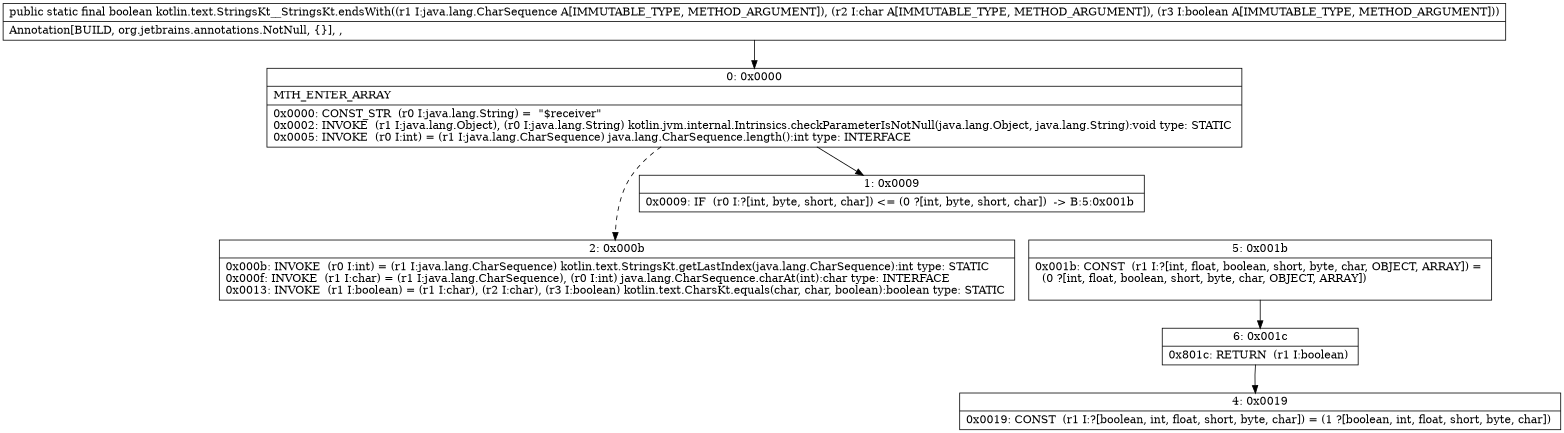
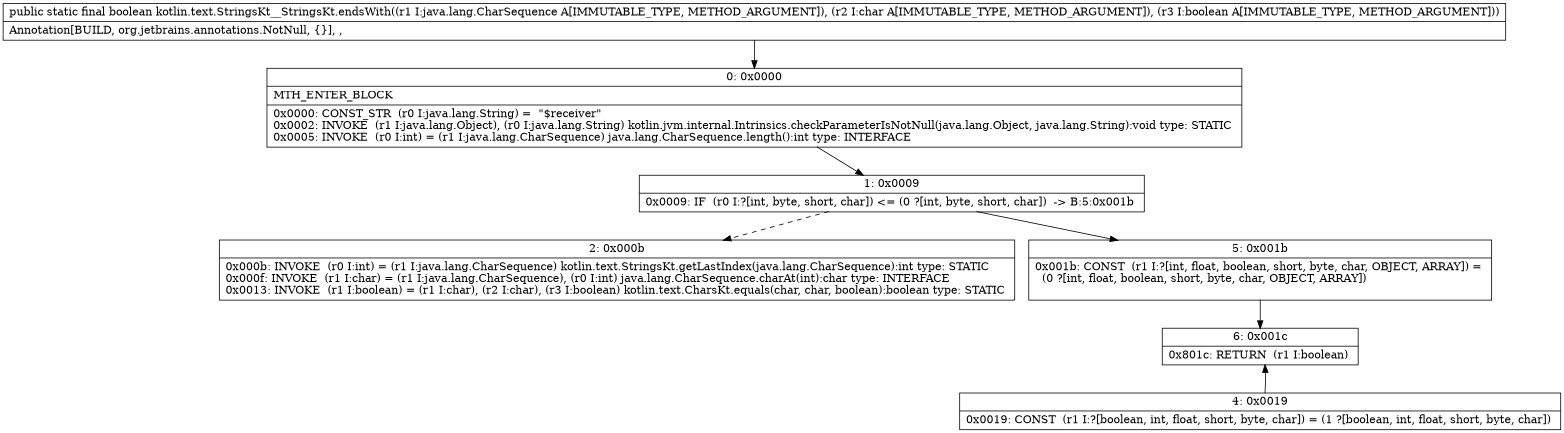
(332, 95) -> (333, 95)
(627, 183) -> (780, 225)
none -> (1043, 225)
(1255, 375) -> (1265, 383)
